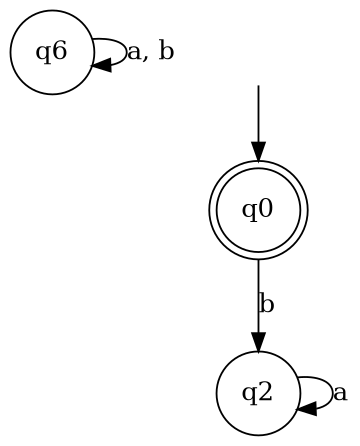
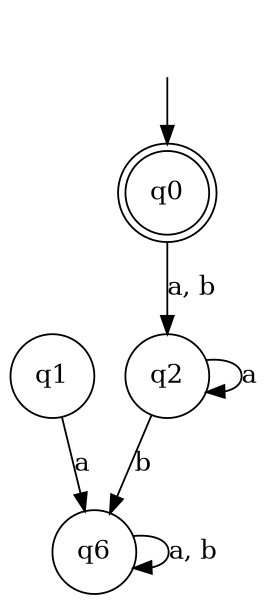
(268, 305) -> (192, 288)
none -> (52, 376)
none -> (134, 456)
